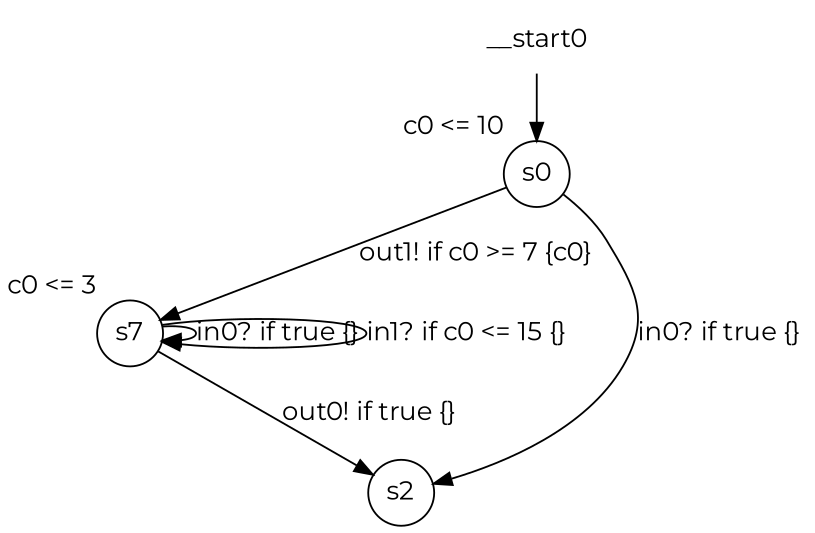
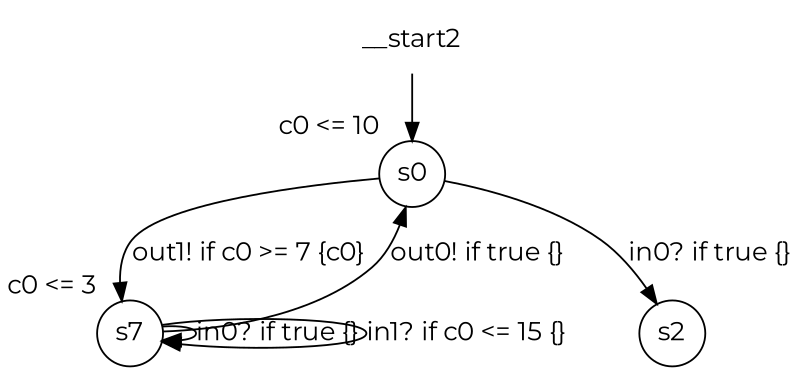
(537, 40) -> (412, 40)
(257, 408) -> (297, 308)
